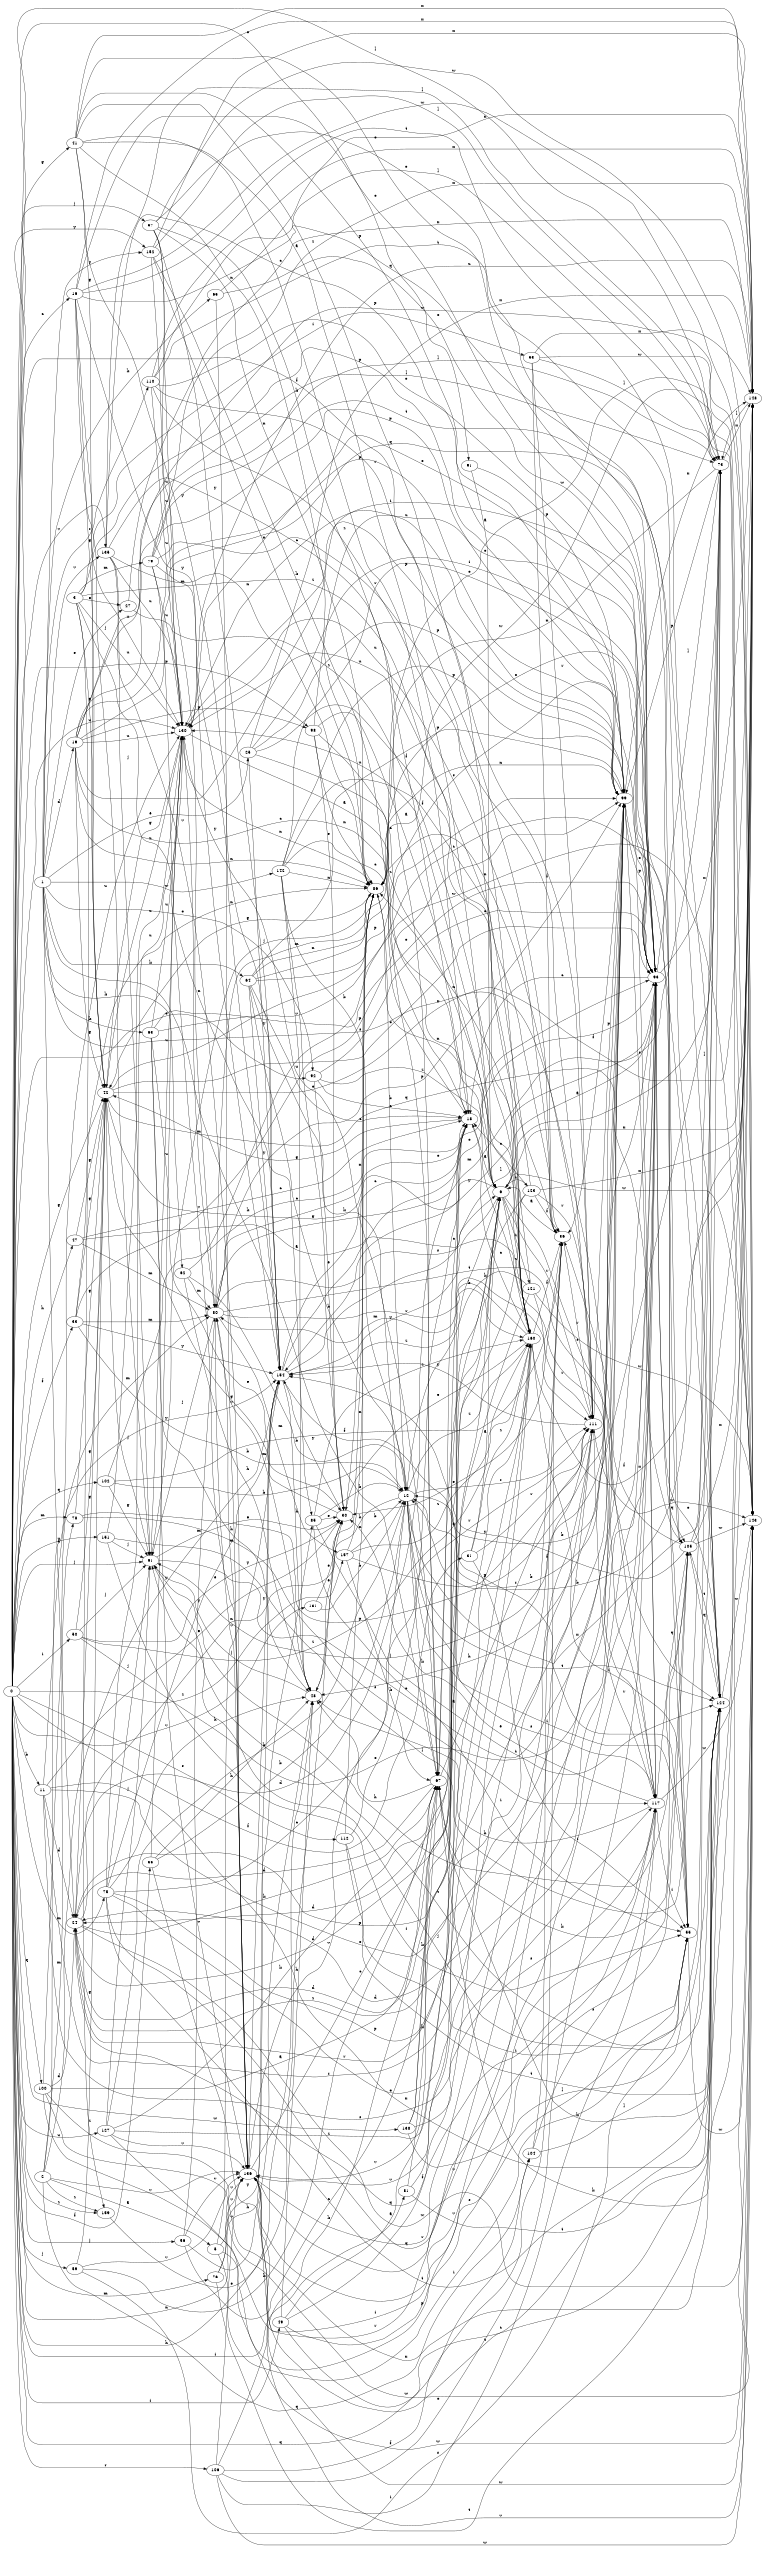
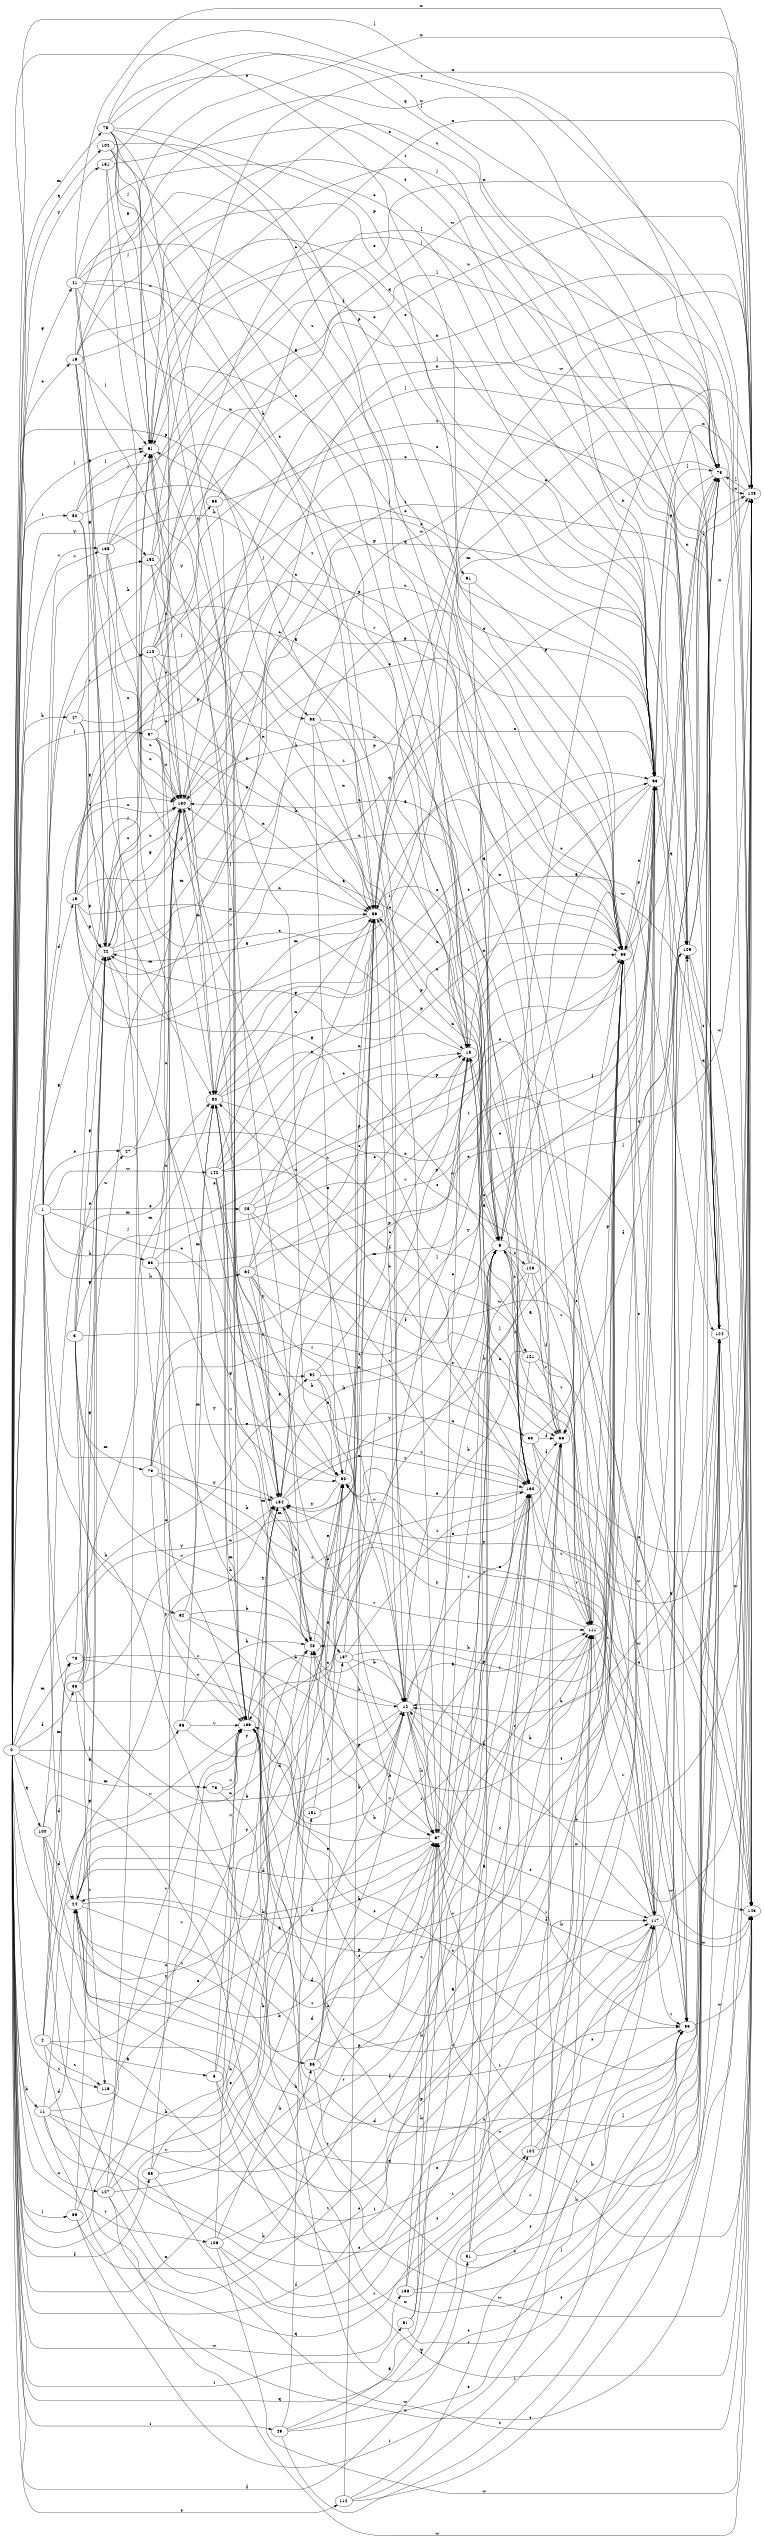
(300, 1262) -> (229, 1583)
(106, 2213) -> (106, 2089)
